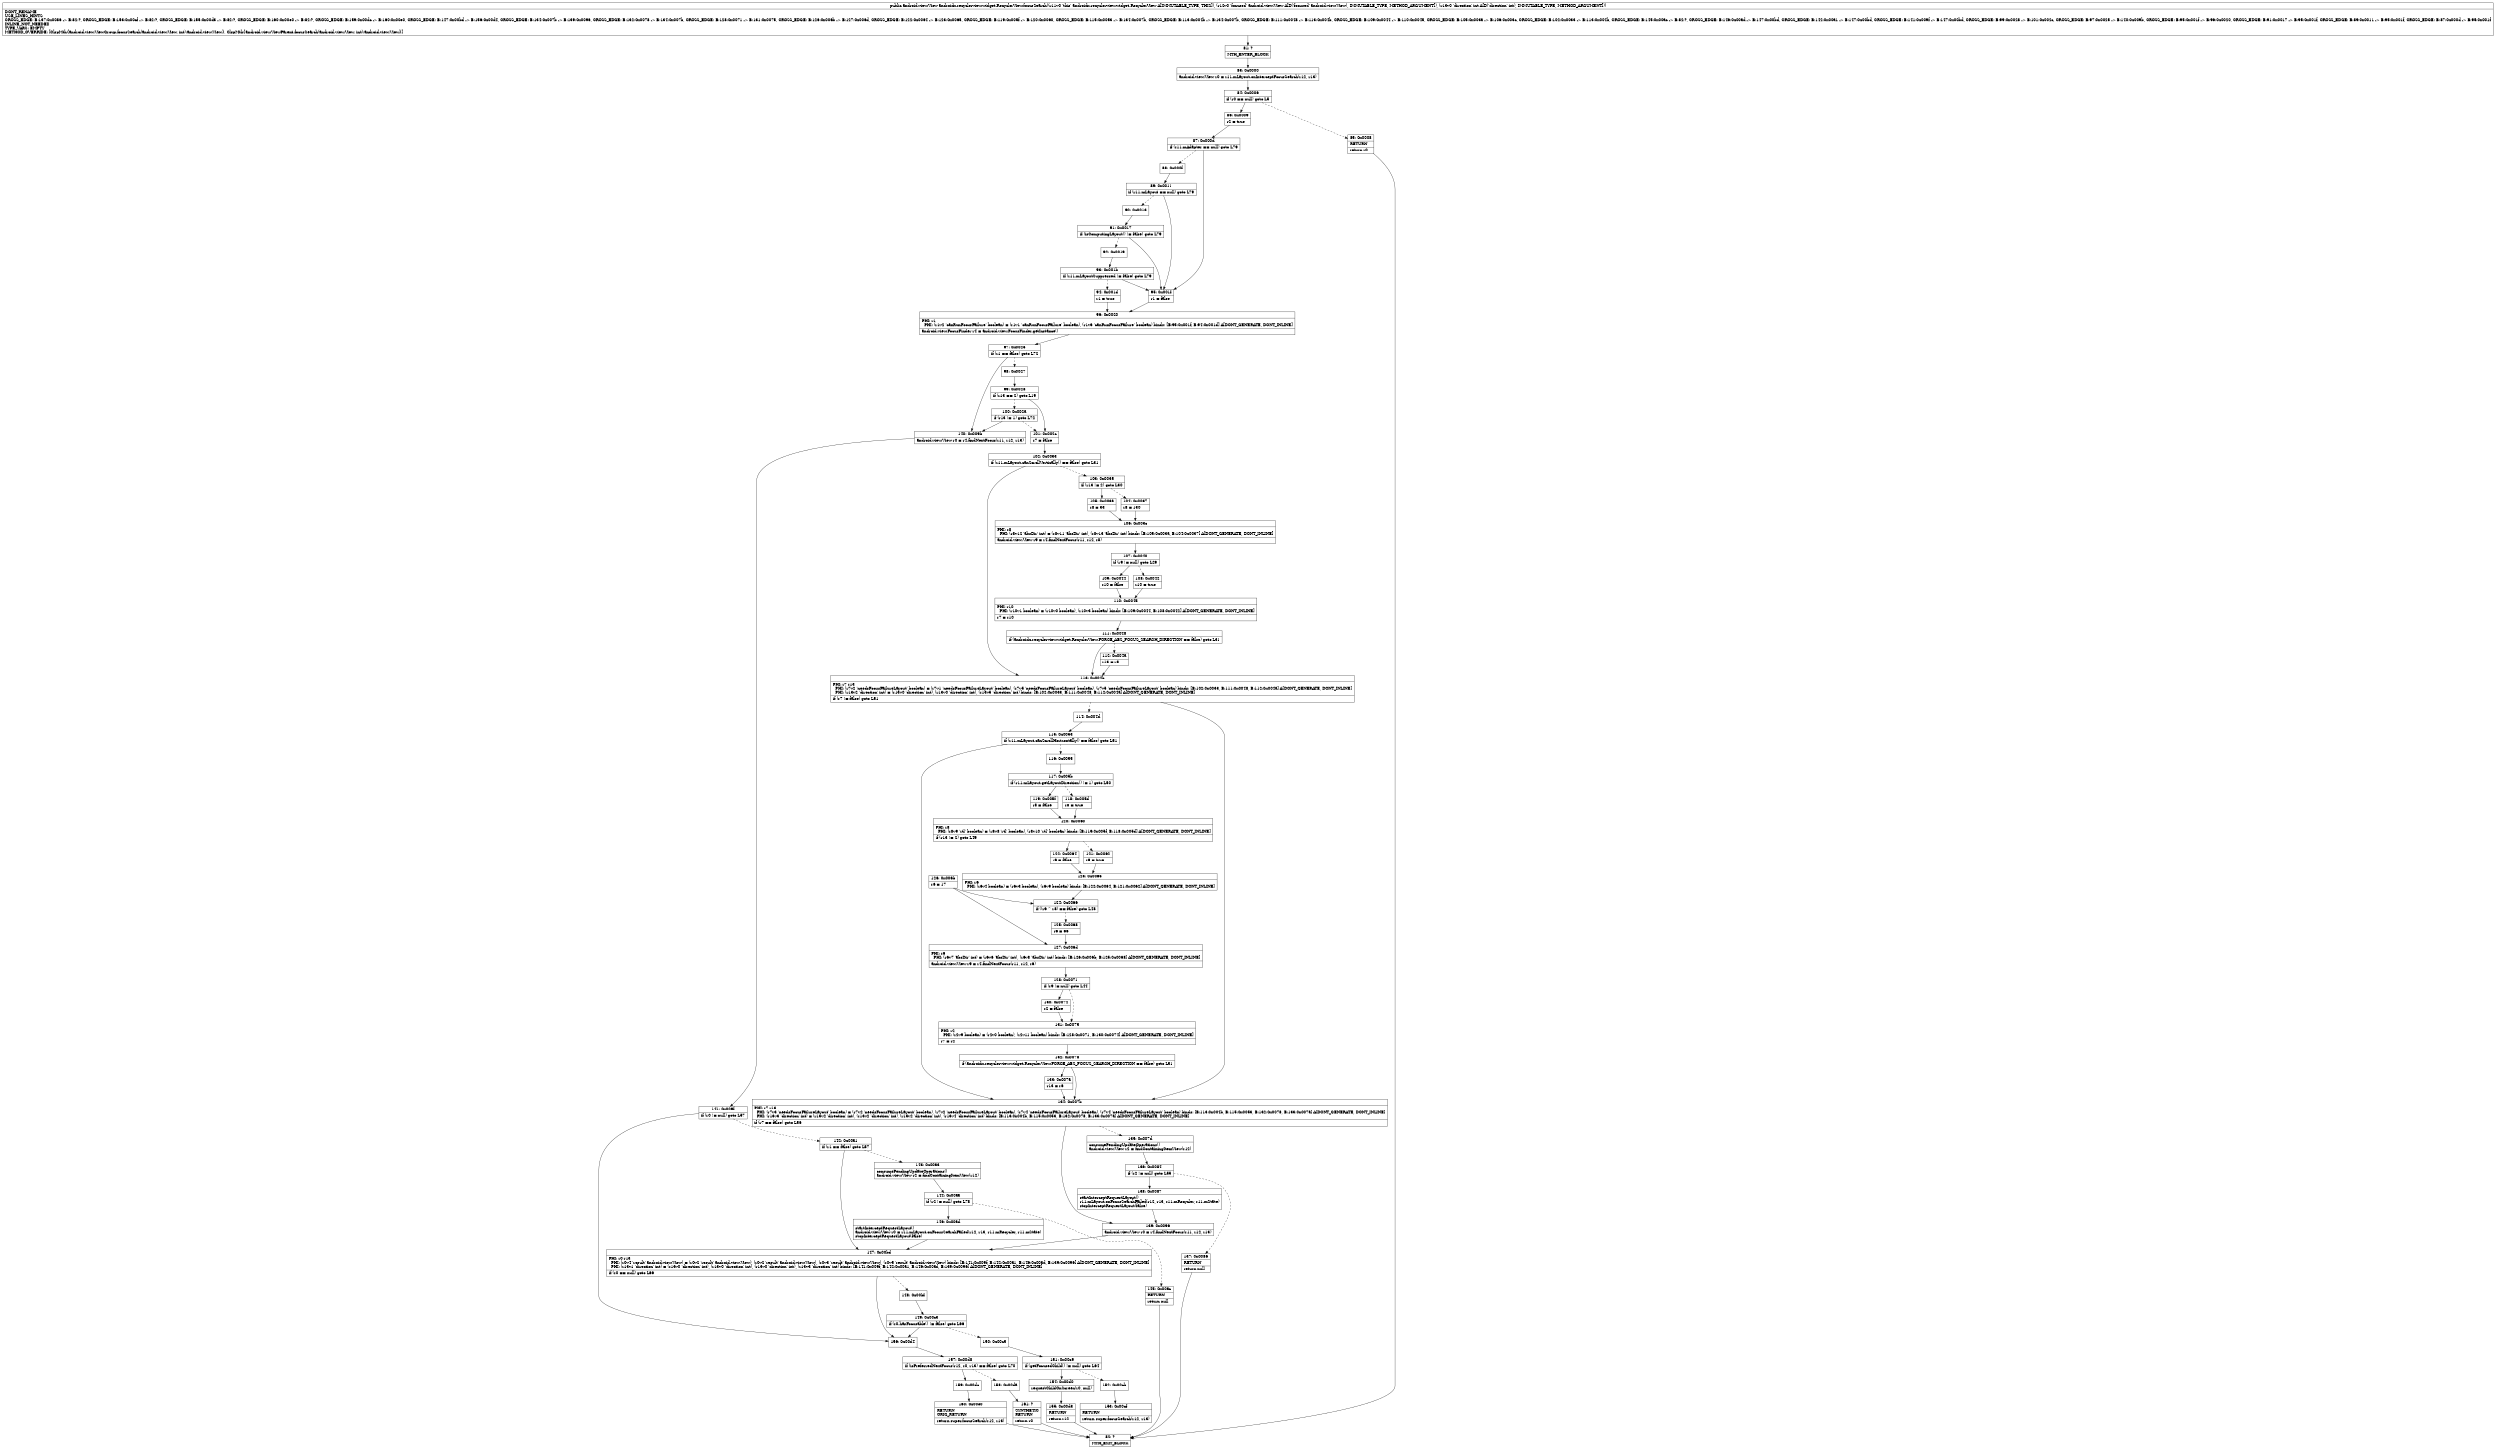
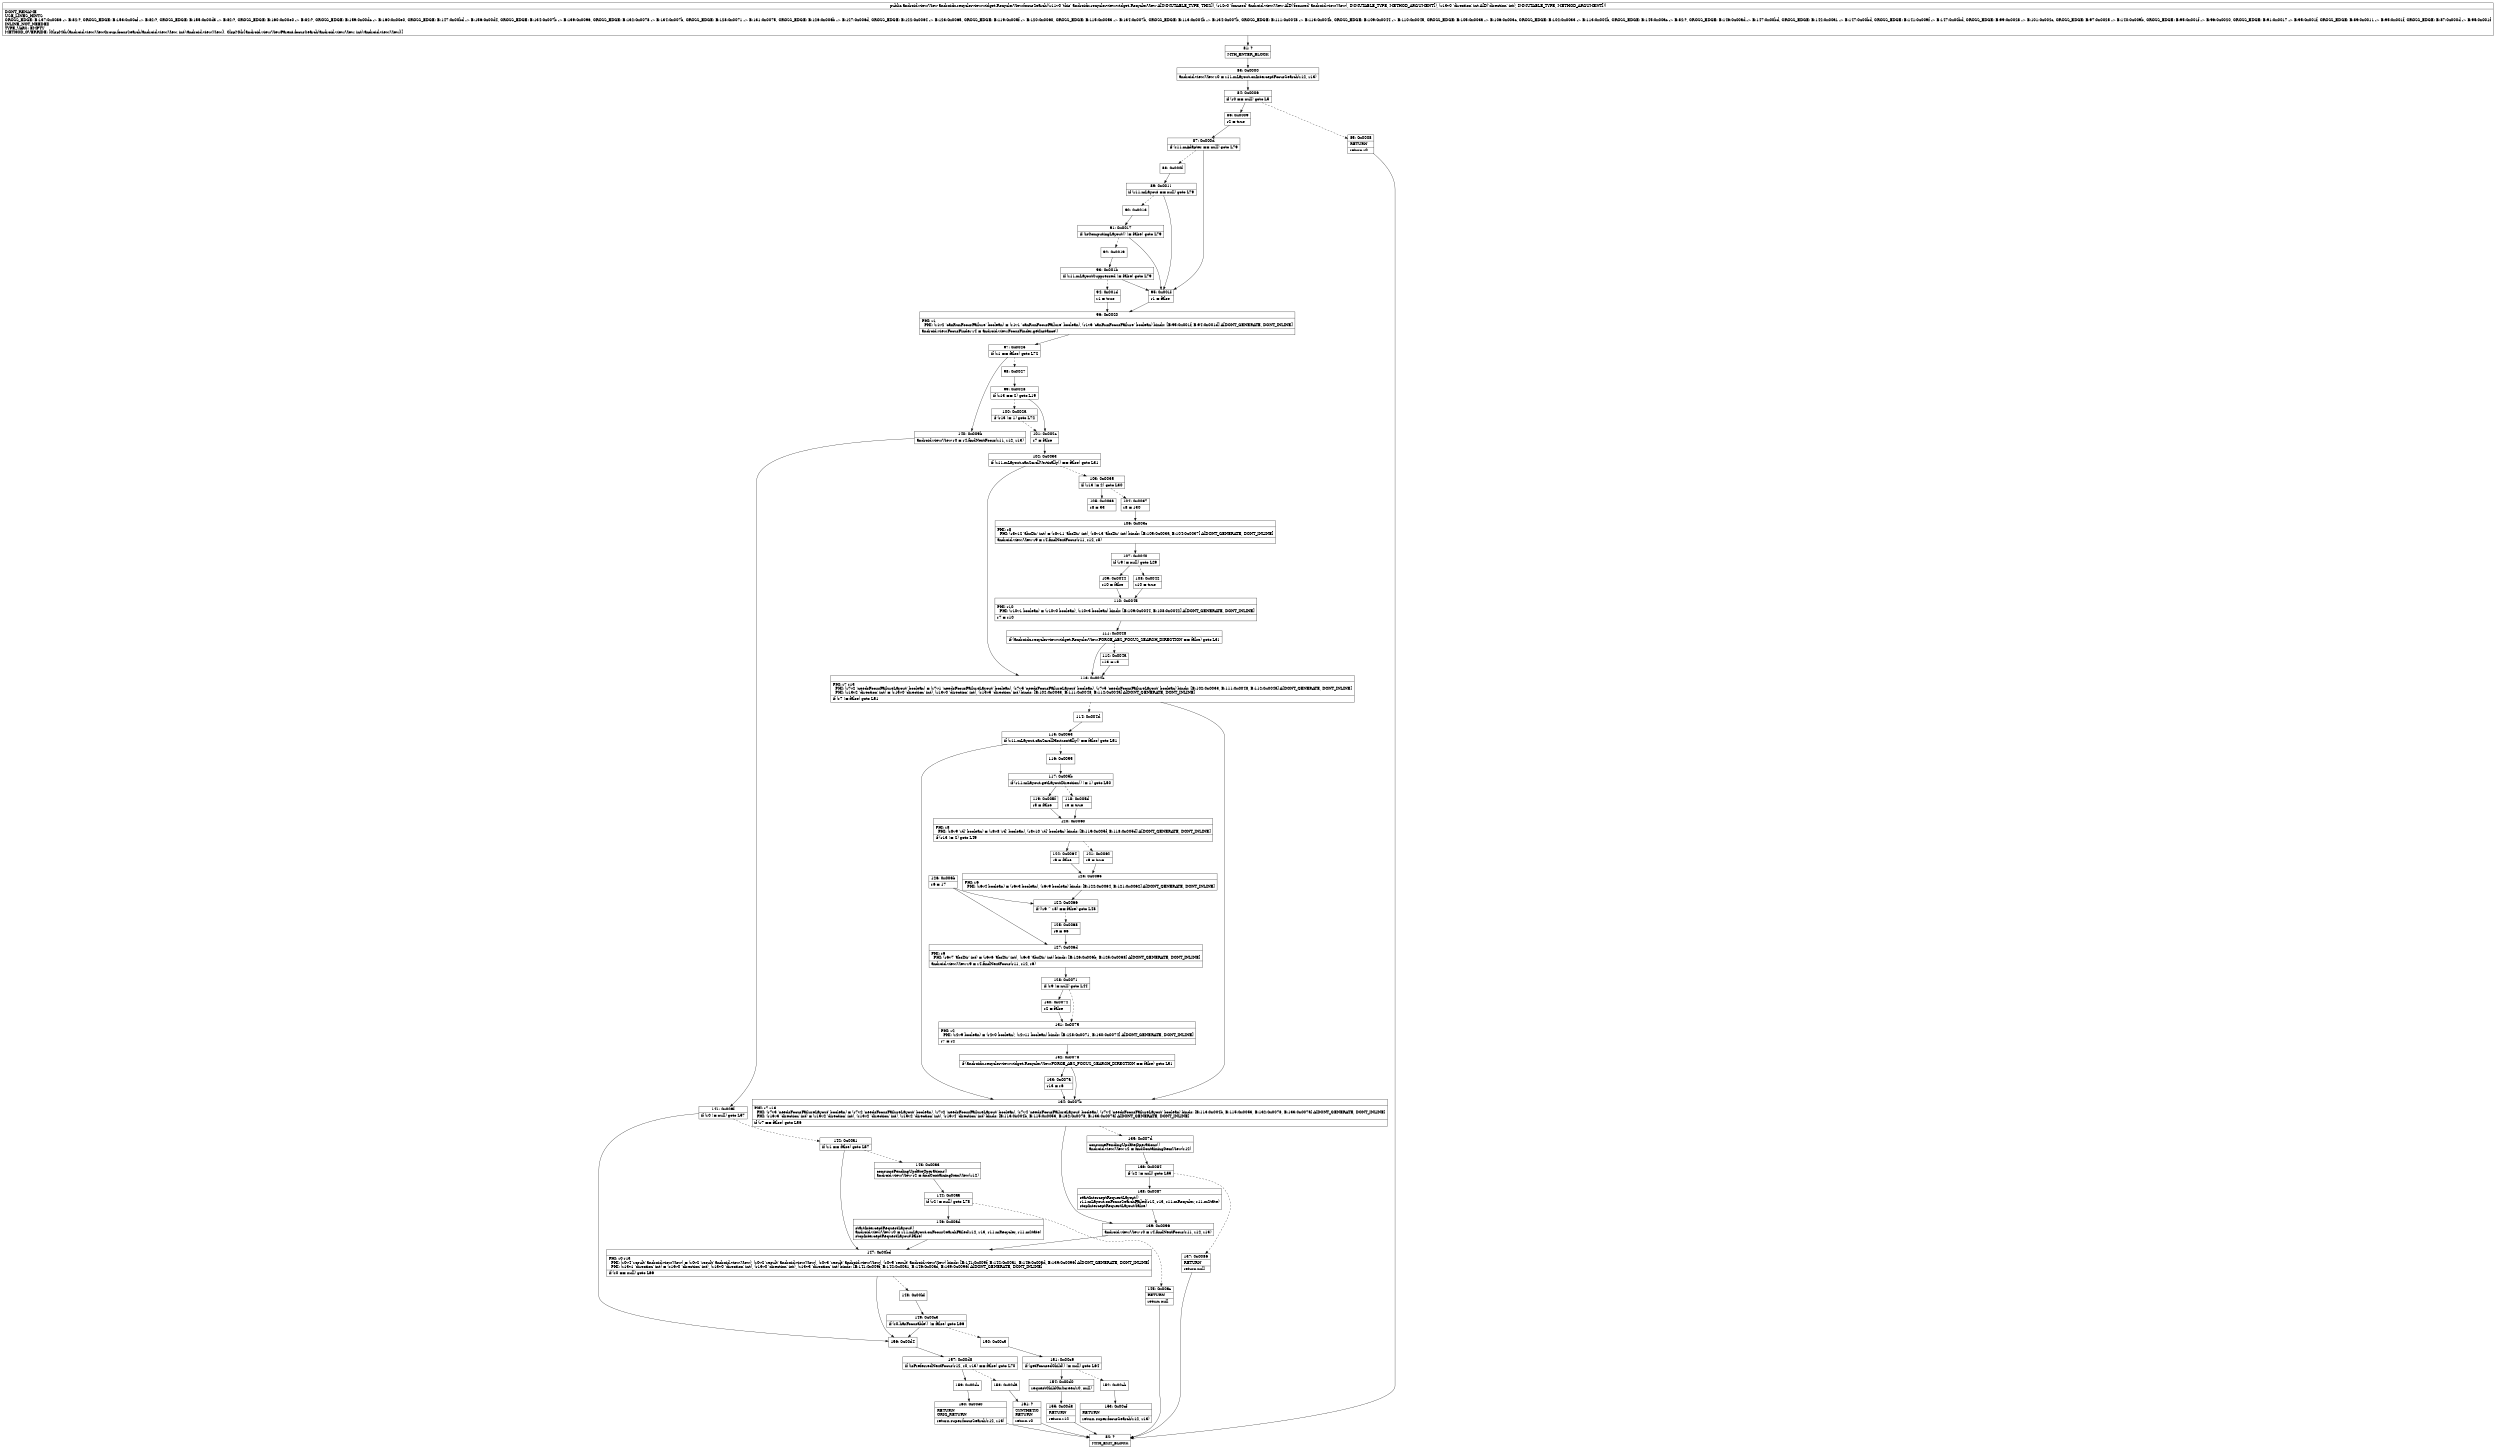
(993, 426) -> none
(1114, 515) -> none
